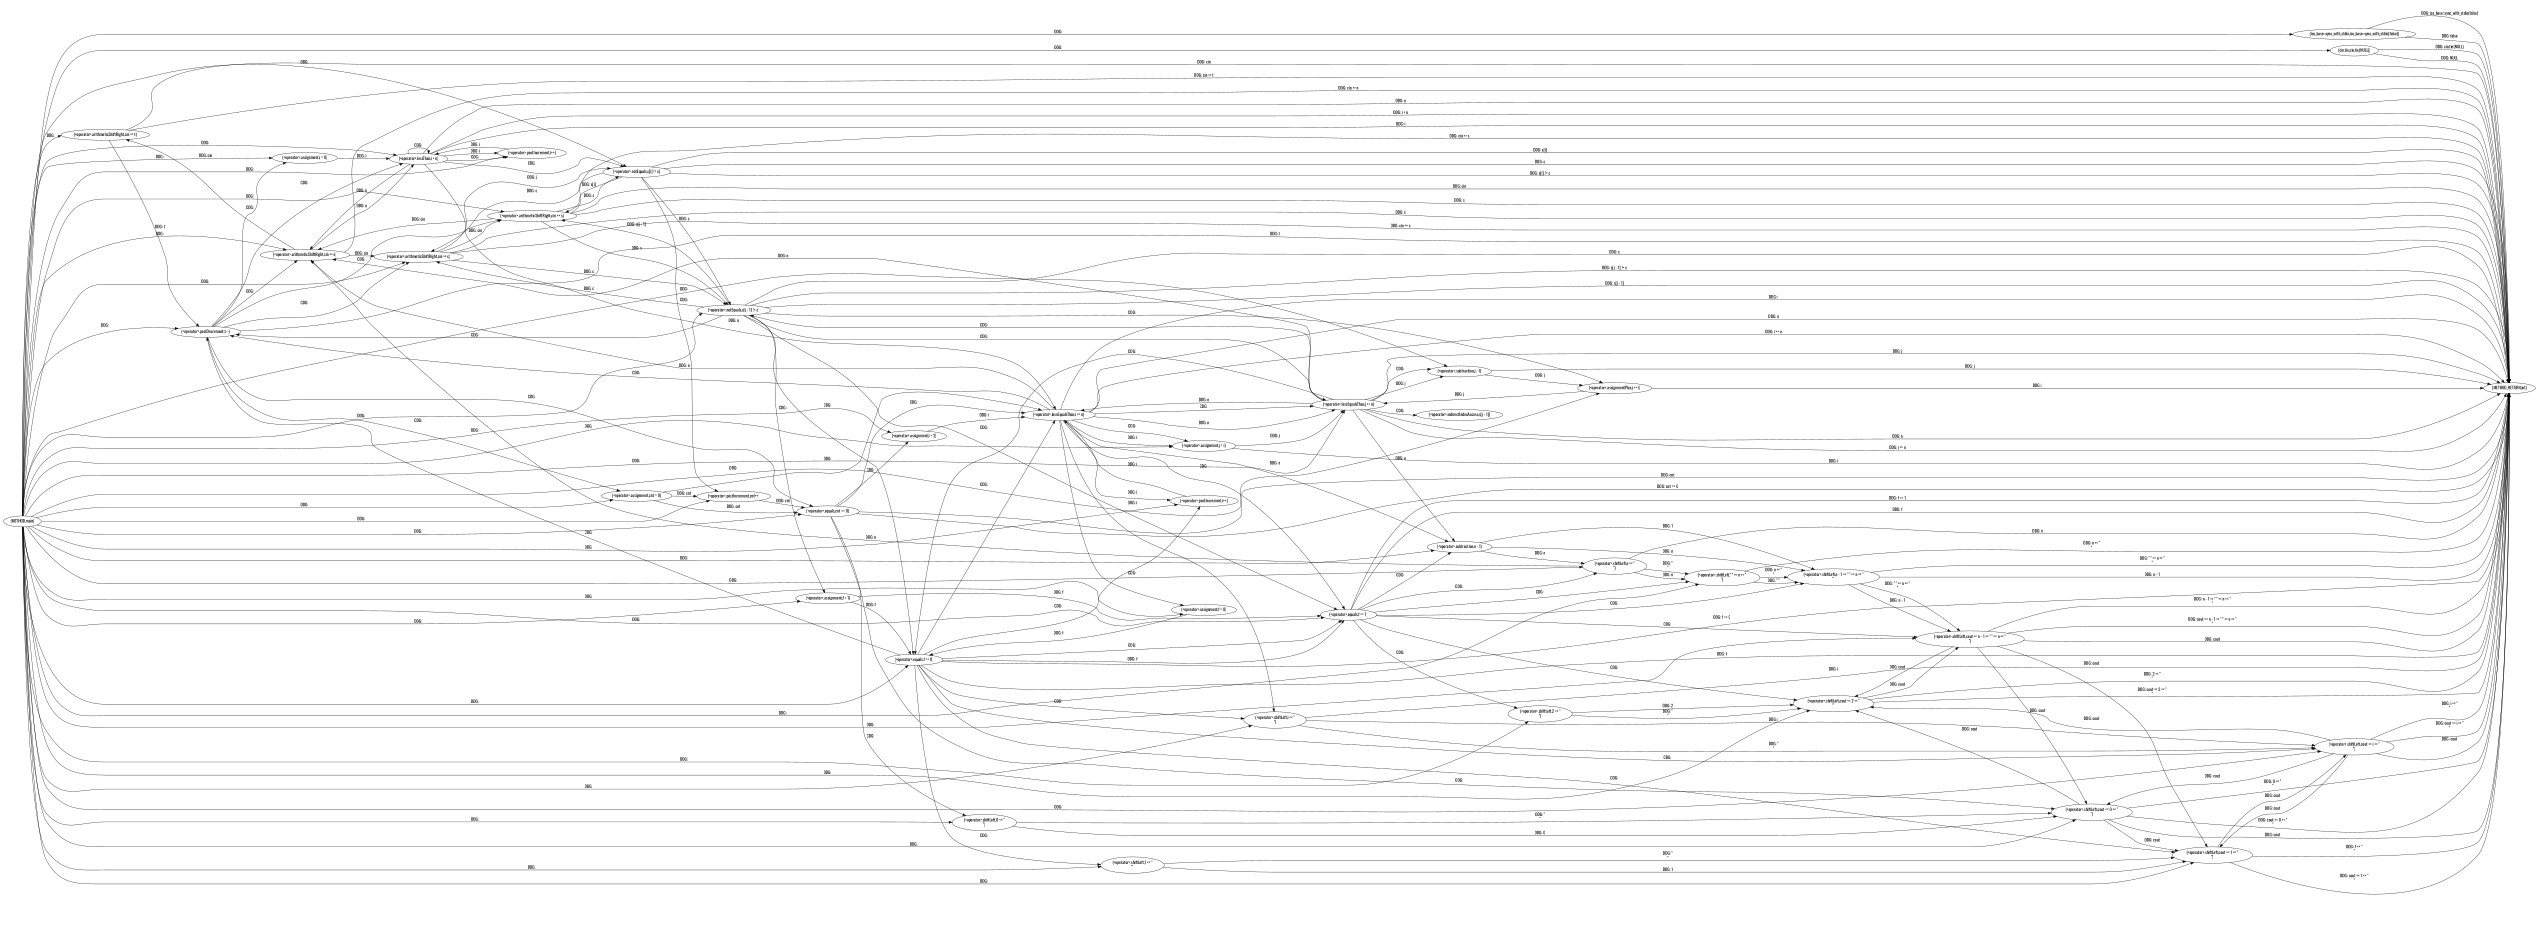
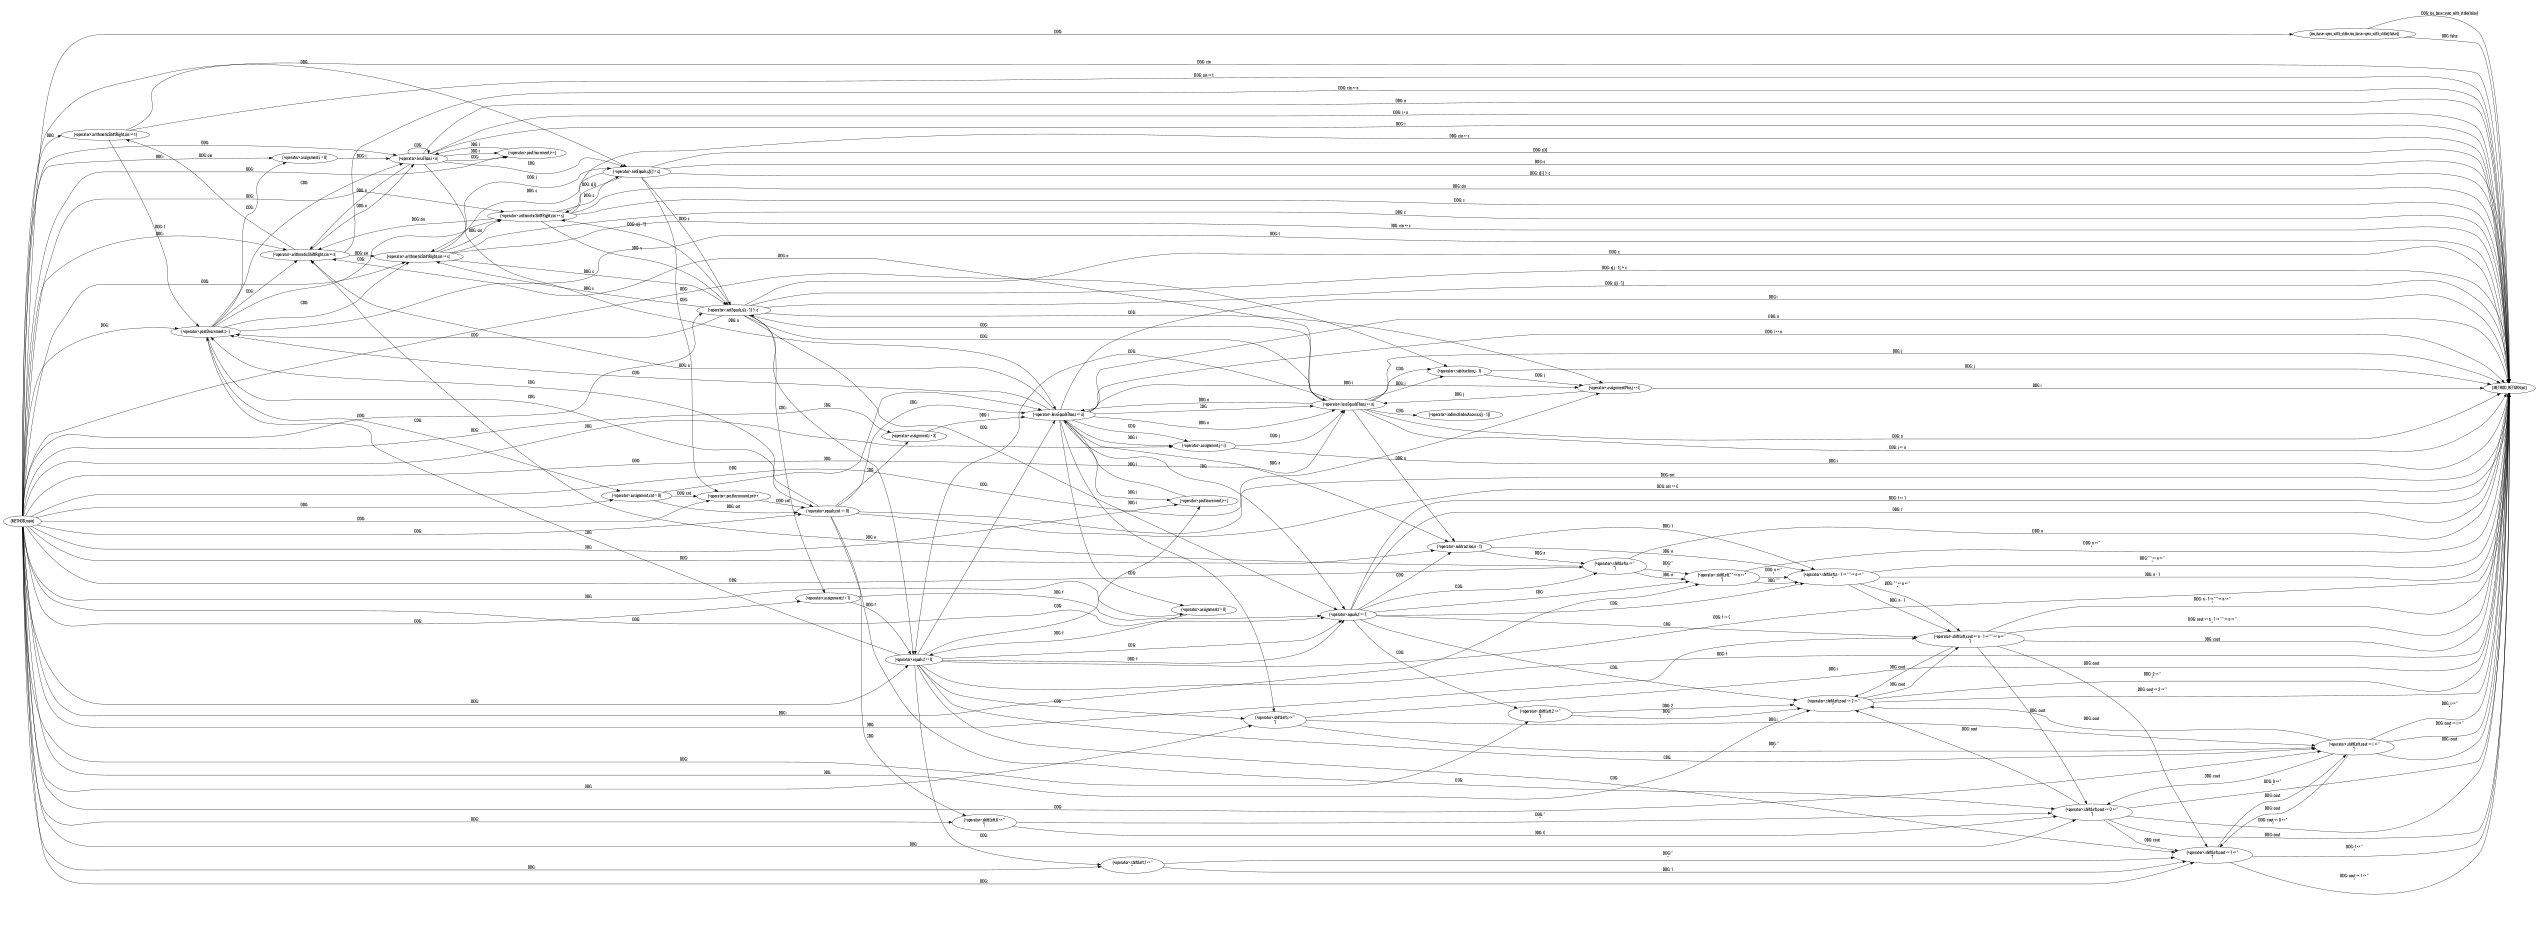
(2354, 51) -> none
none -> (1328, 385)
none -> (534, 387)
